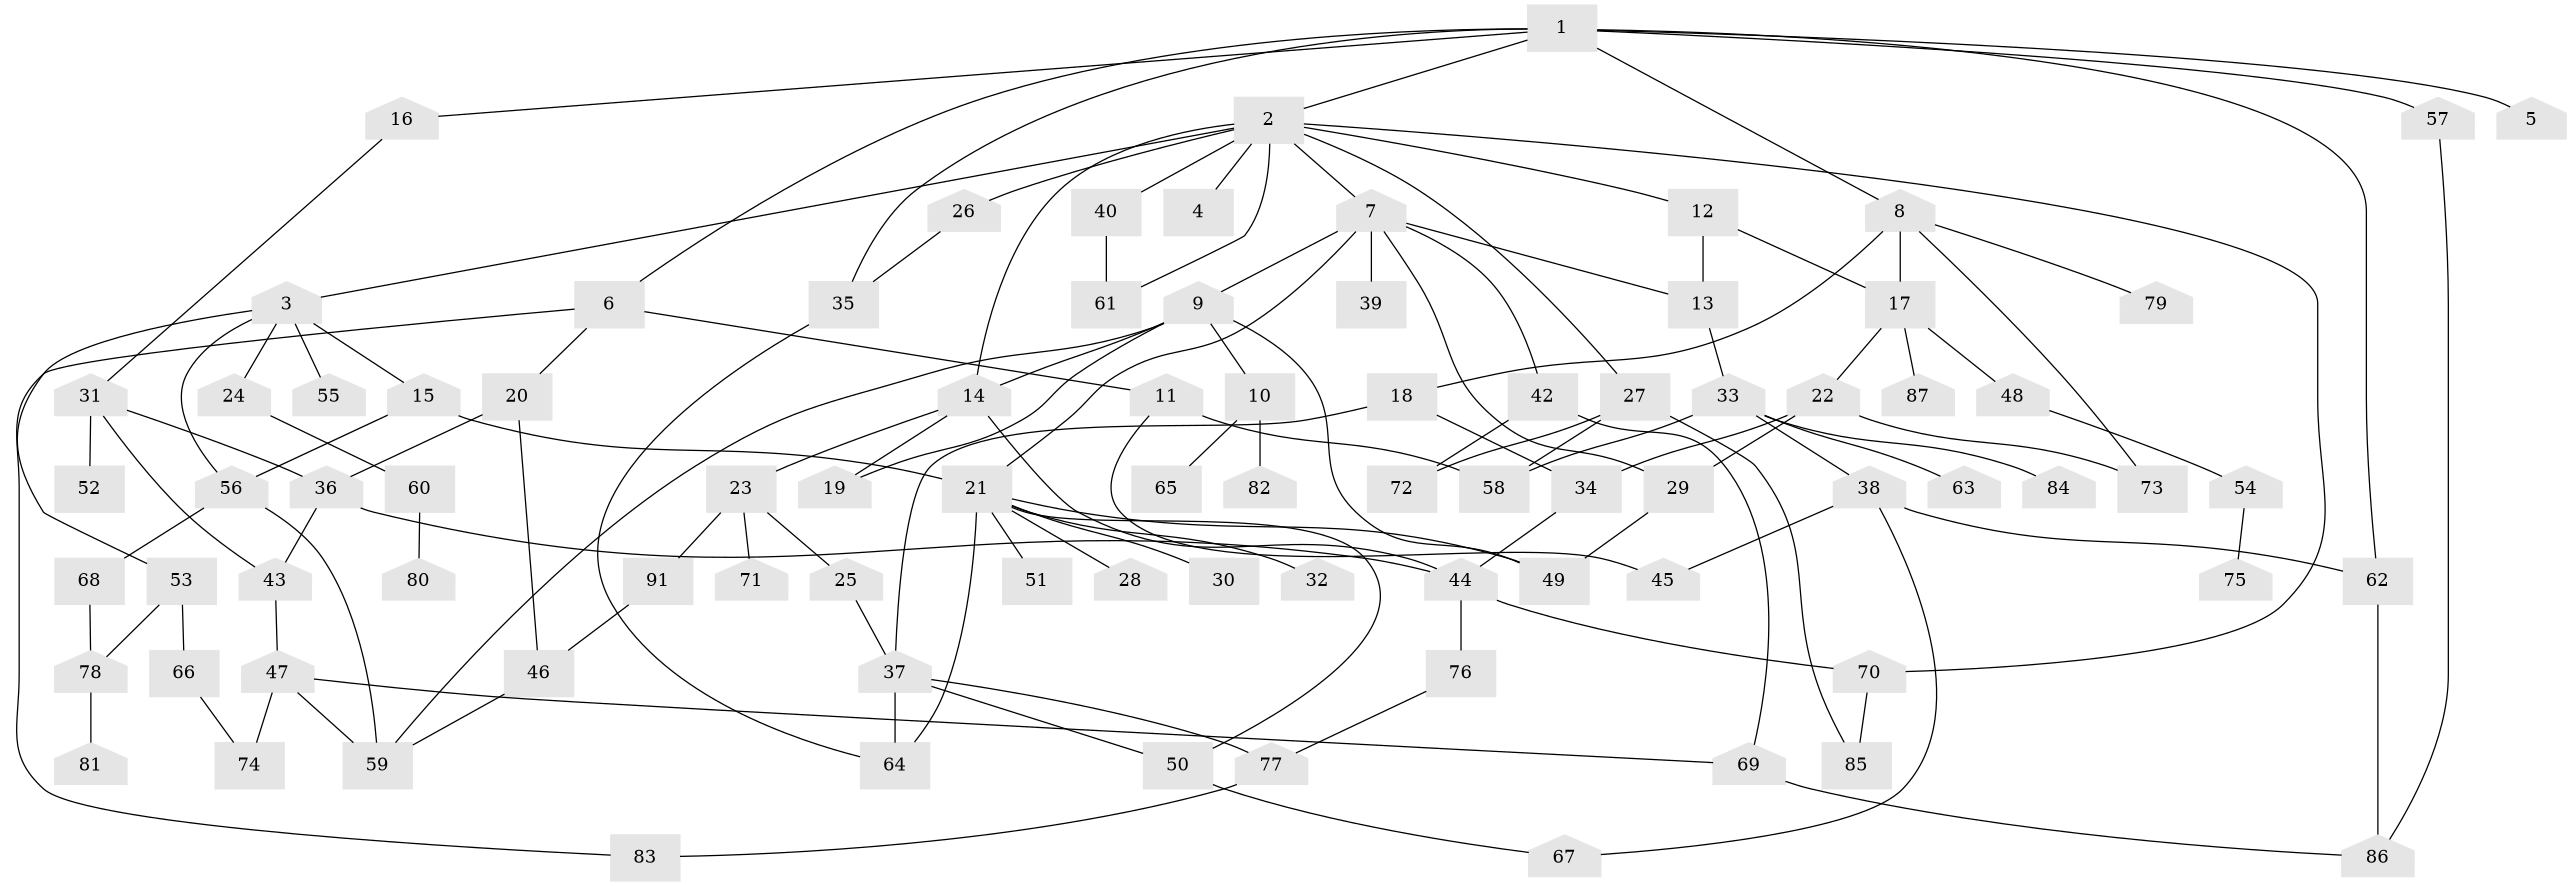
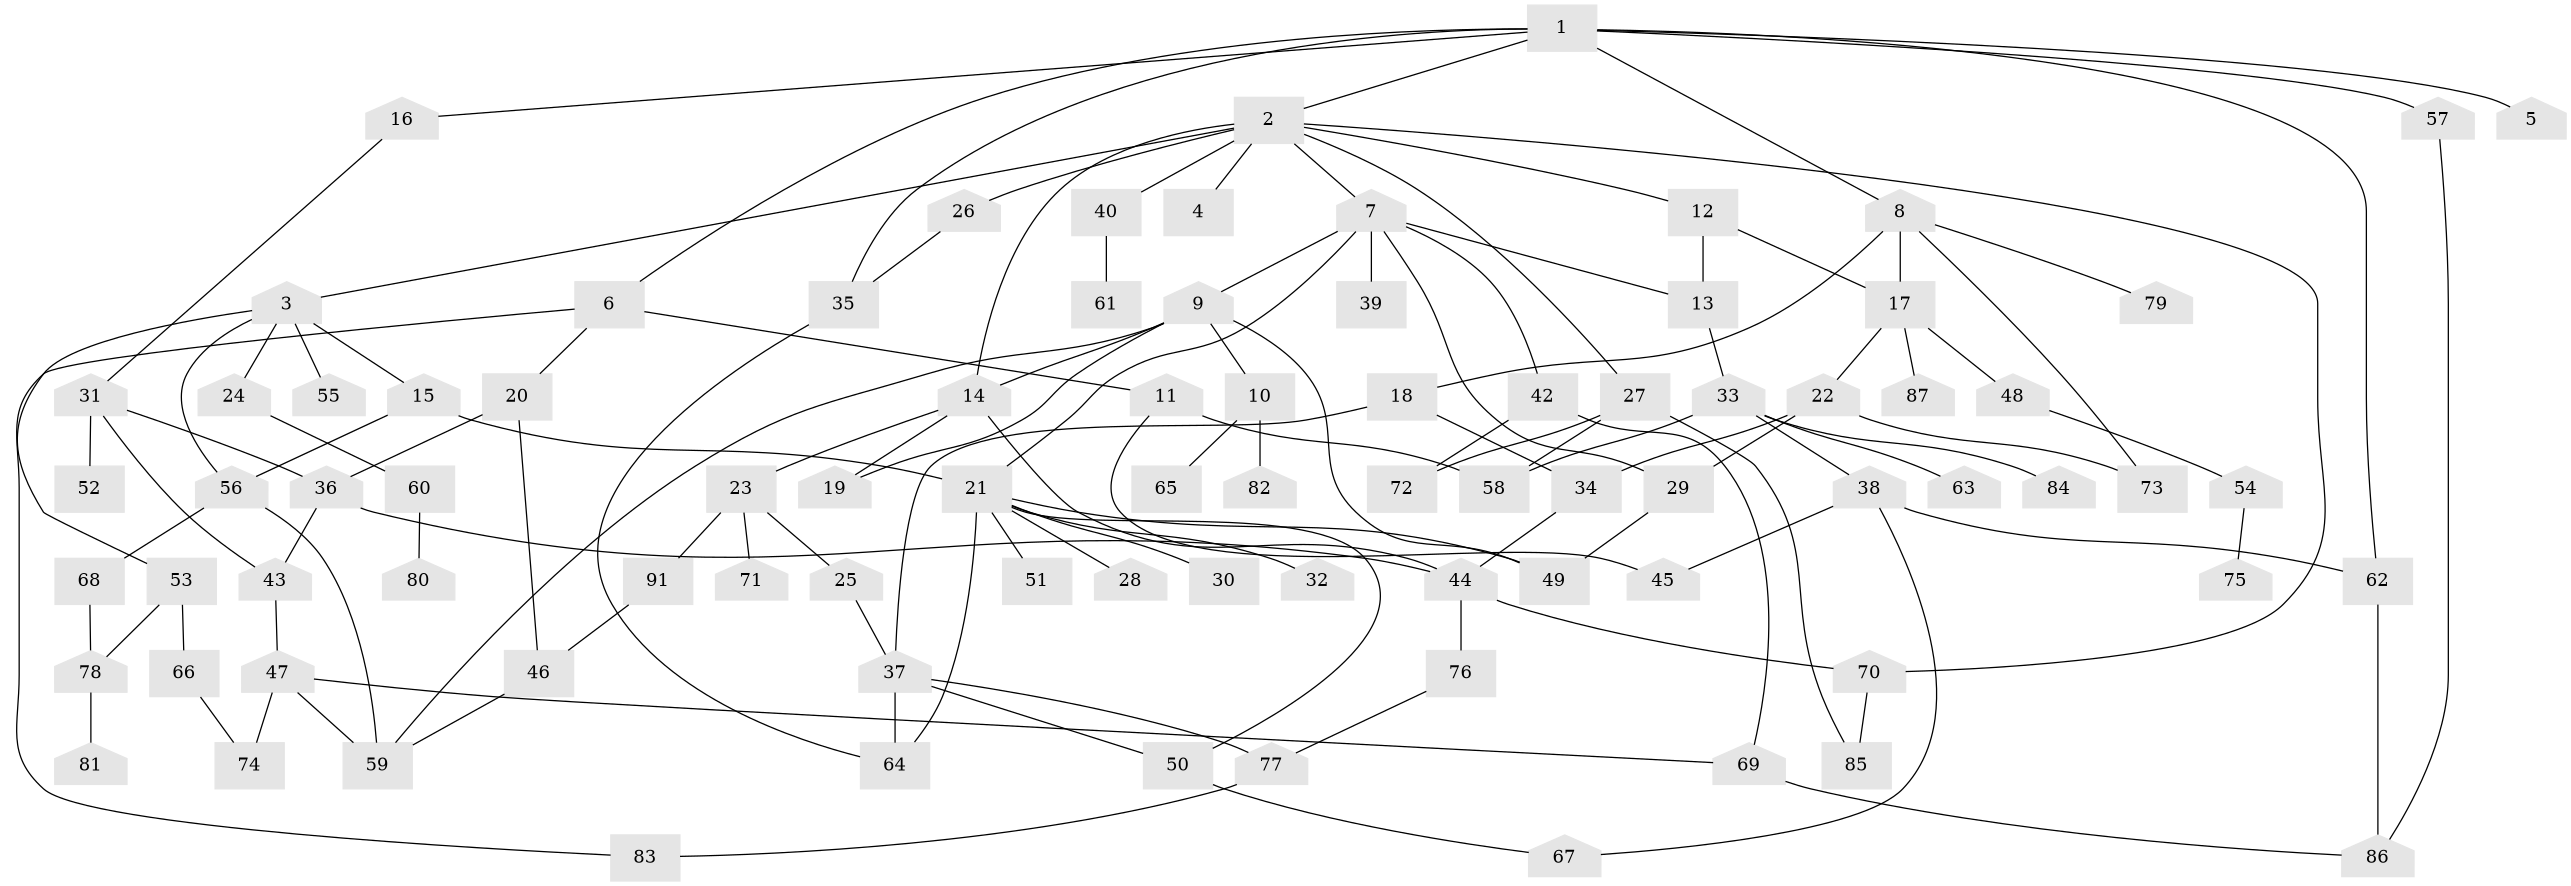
(1236, 240) -> none
